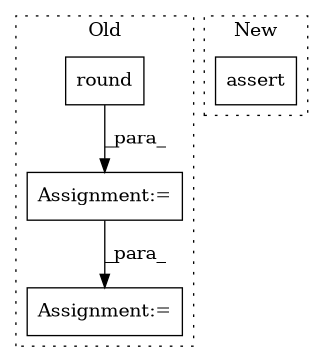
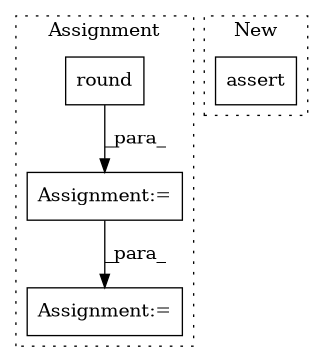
(105, 31) -> (105, 31)
